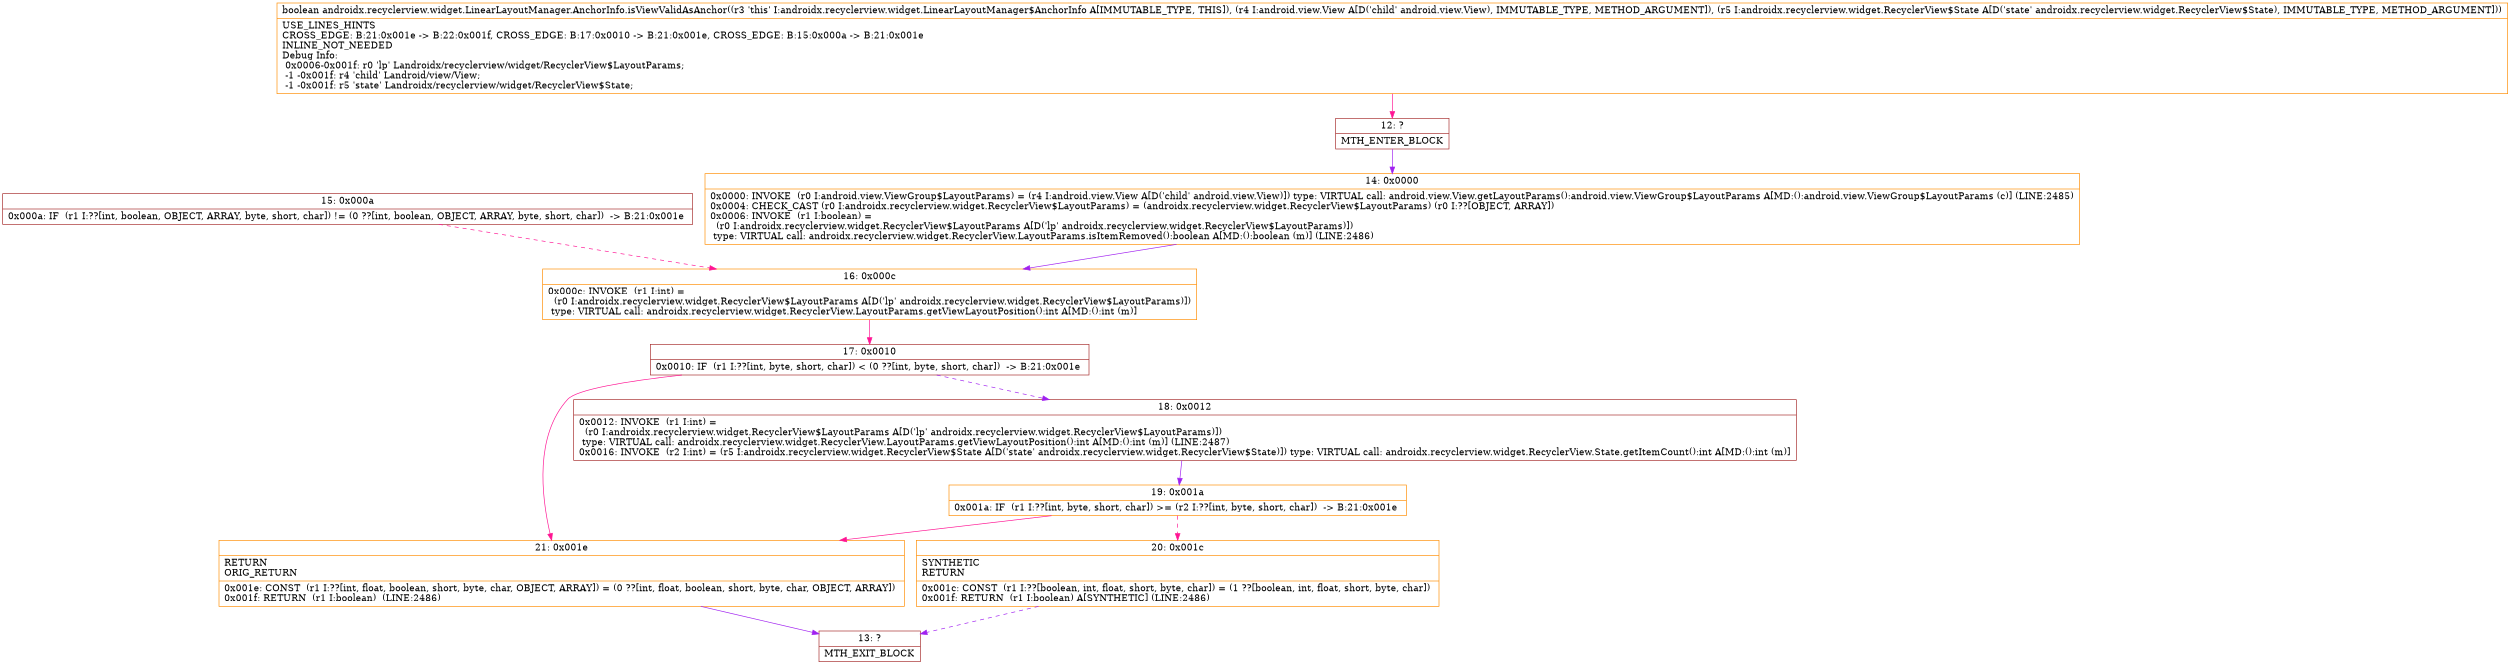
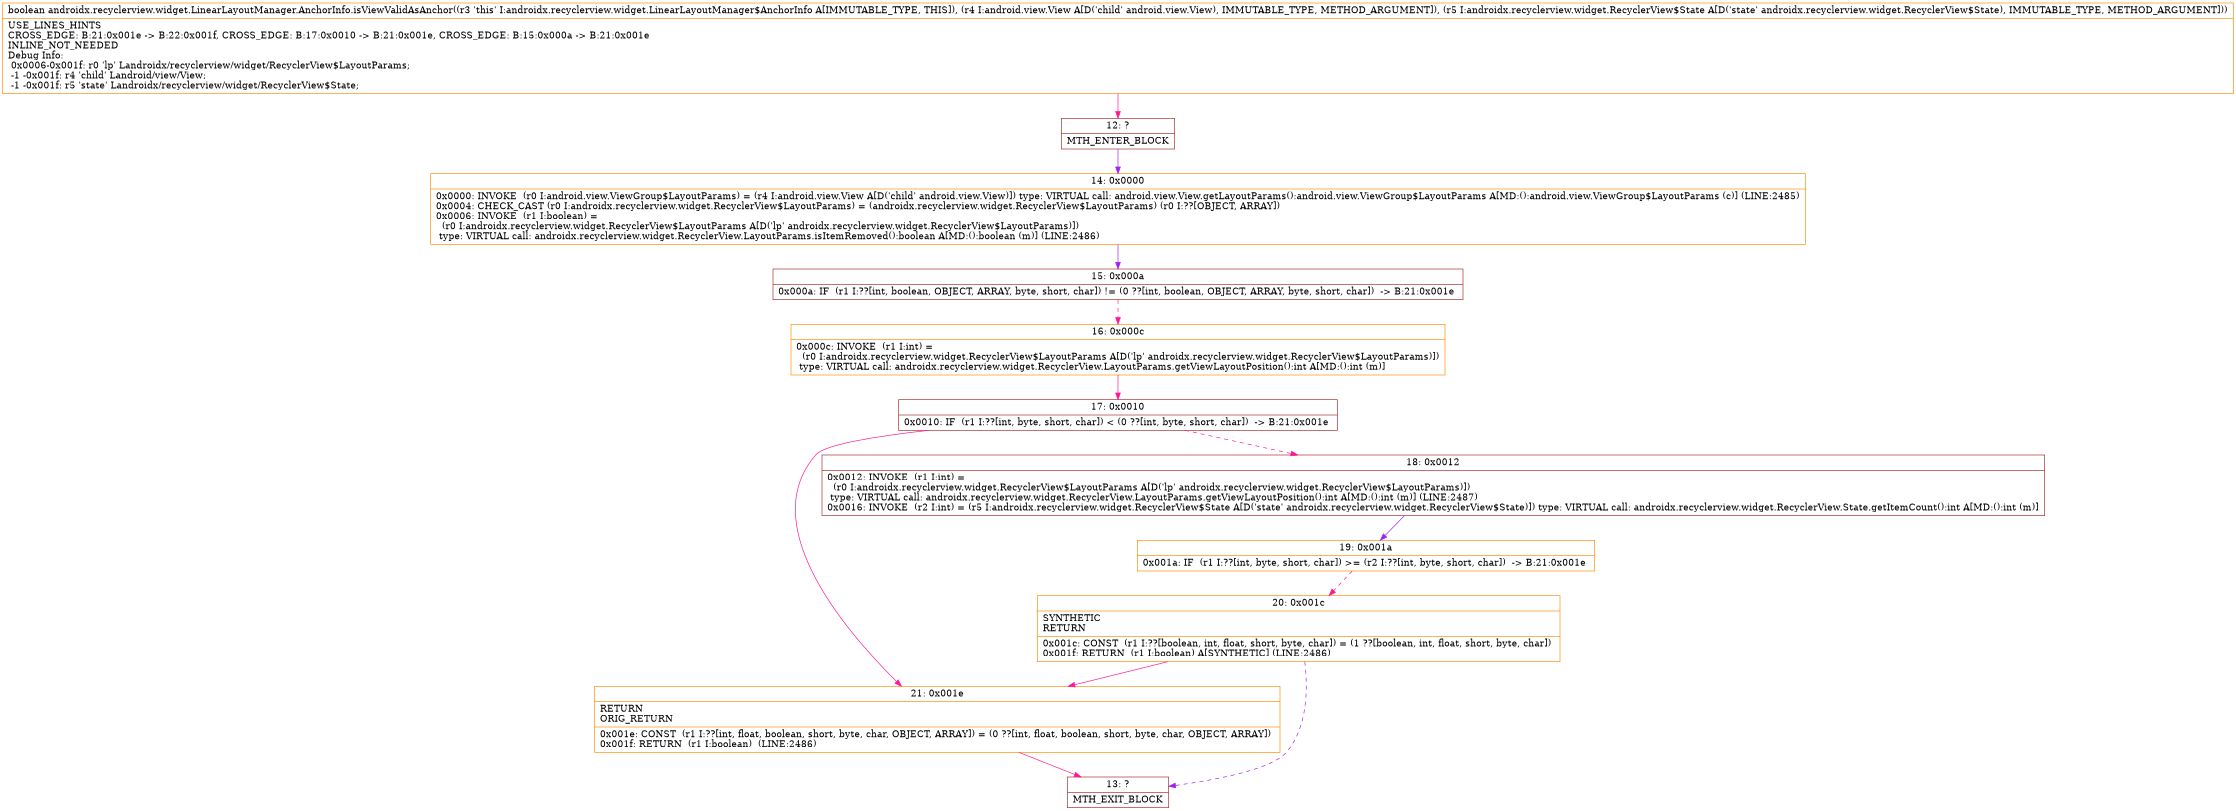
(1103, 256) -> (1118, 253)
(990, 387) -> (1238, 442)
(949, 528) -> (1121, 673)
(757, 619) -> (1047, 763)
